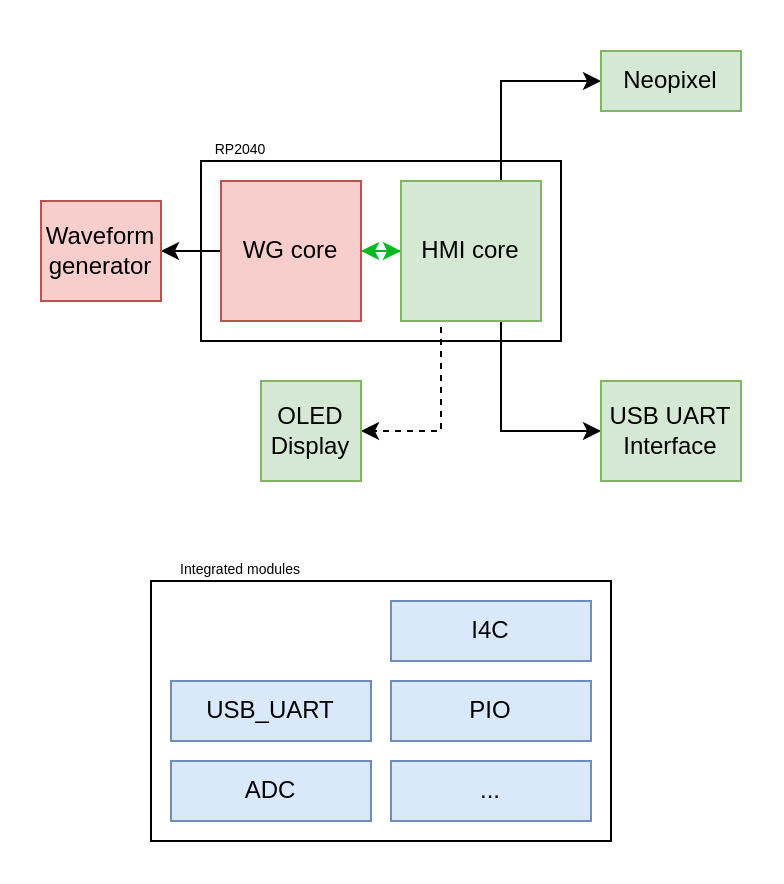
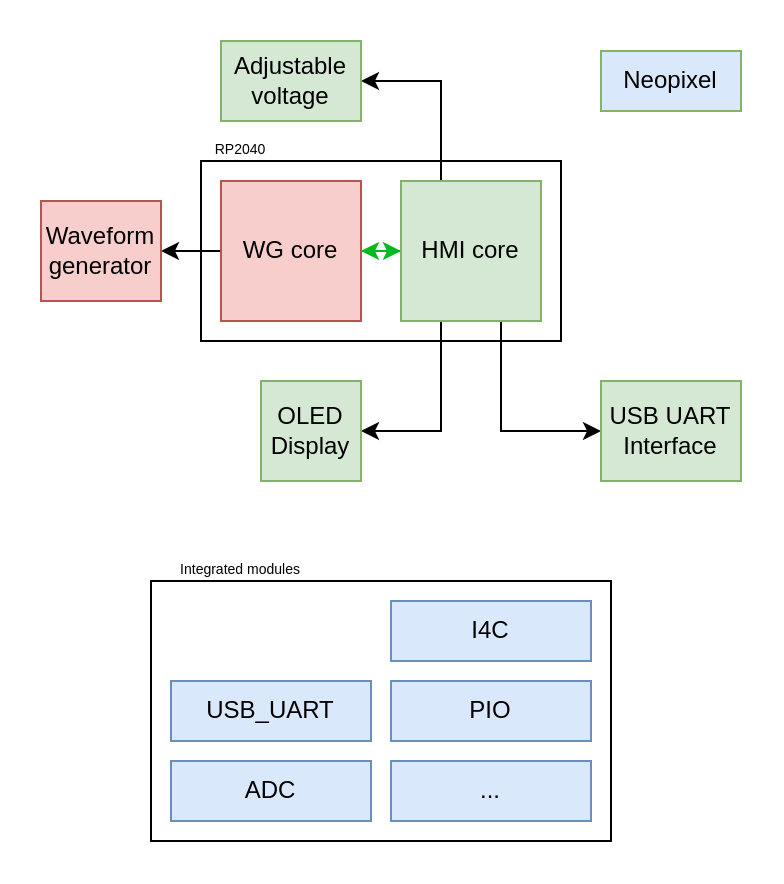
none -> (291, 81)
(671, 81) -> (671, 81)
(501, 88) -> none
none -> (441, 99)
(441, 408) -> (441, 408)
